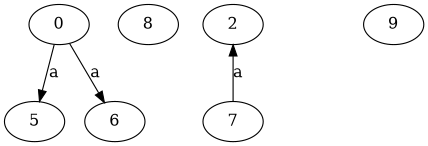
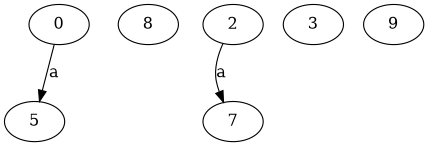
none -> (313, 25)
(233, 79) -> (216, 67)
(115, 122) -> none
